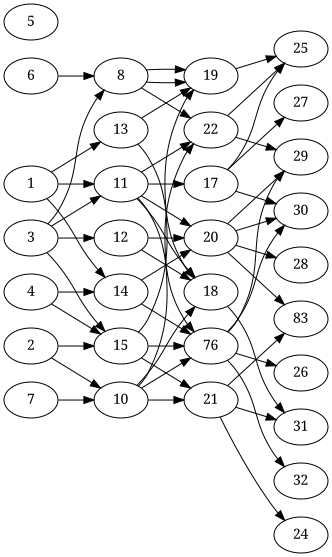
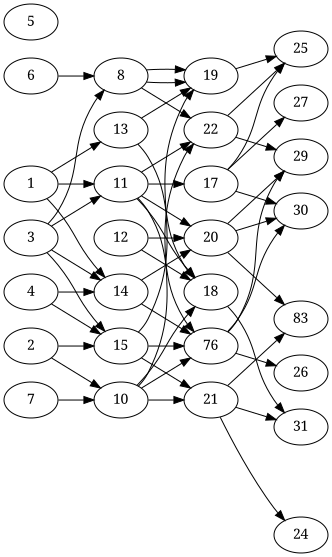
(69, 238) -> (72, 262)
(301, 265) -> none
(301, 481) -> none
